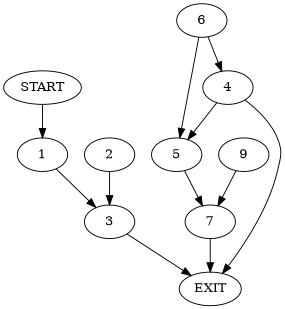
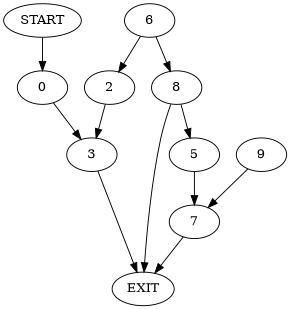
(190, 83) -> (132, 50)
(228, 88) -> (177, 88)
(42, 155) -> (42, 88)
